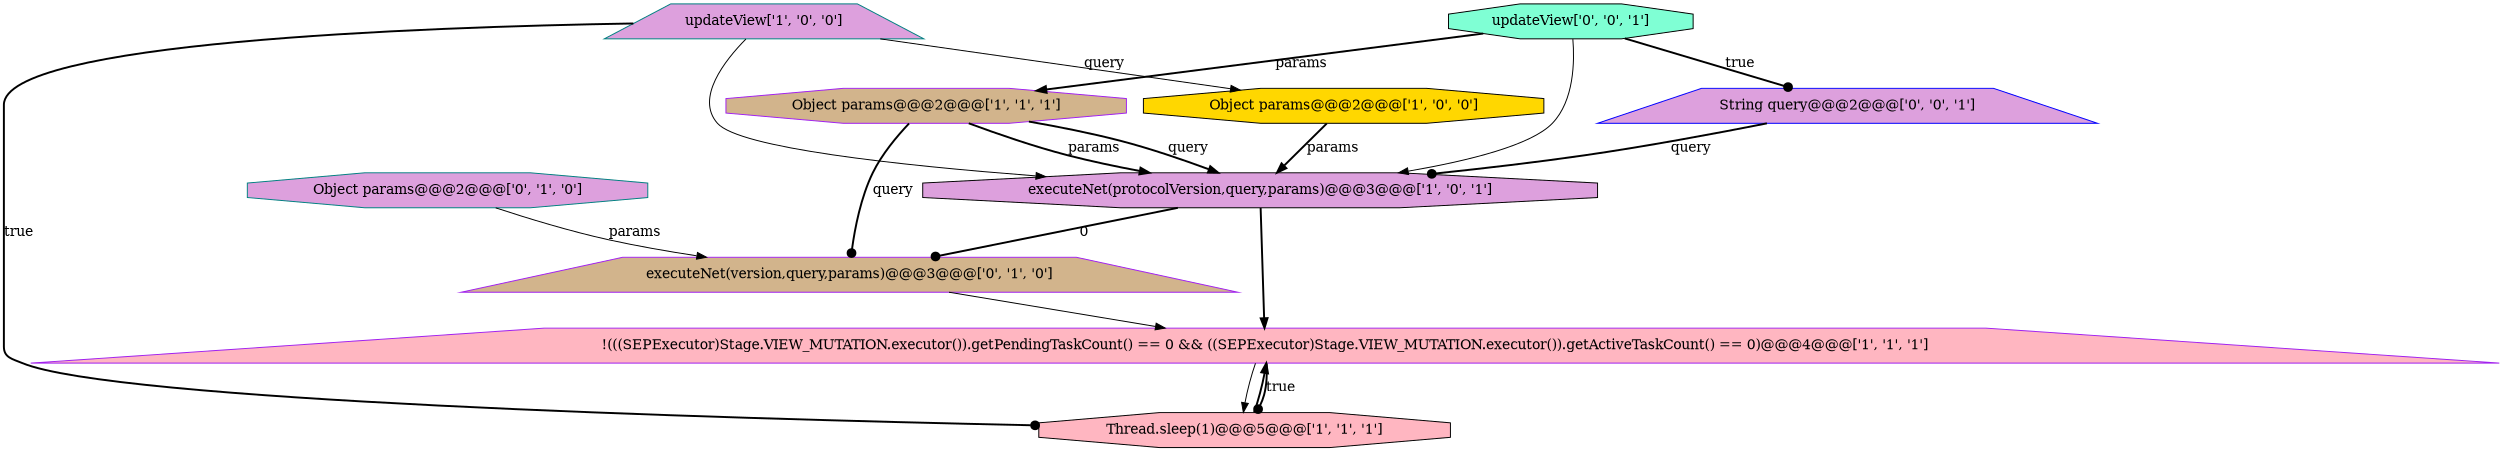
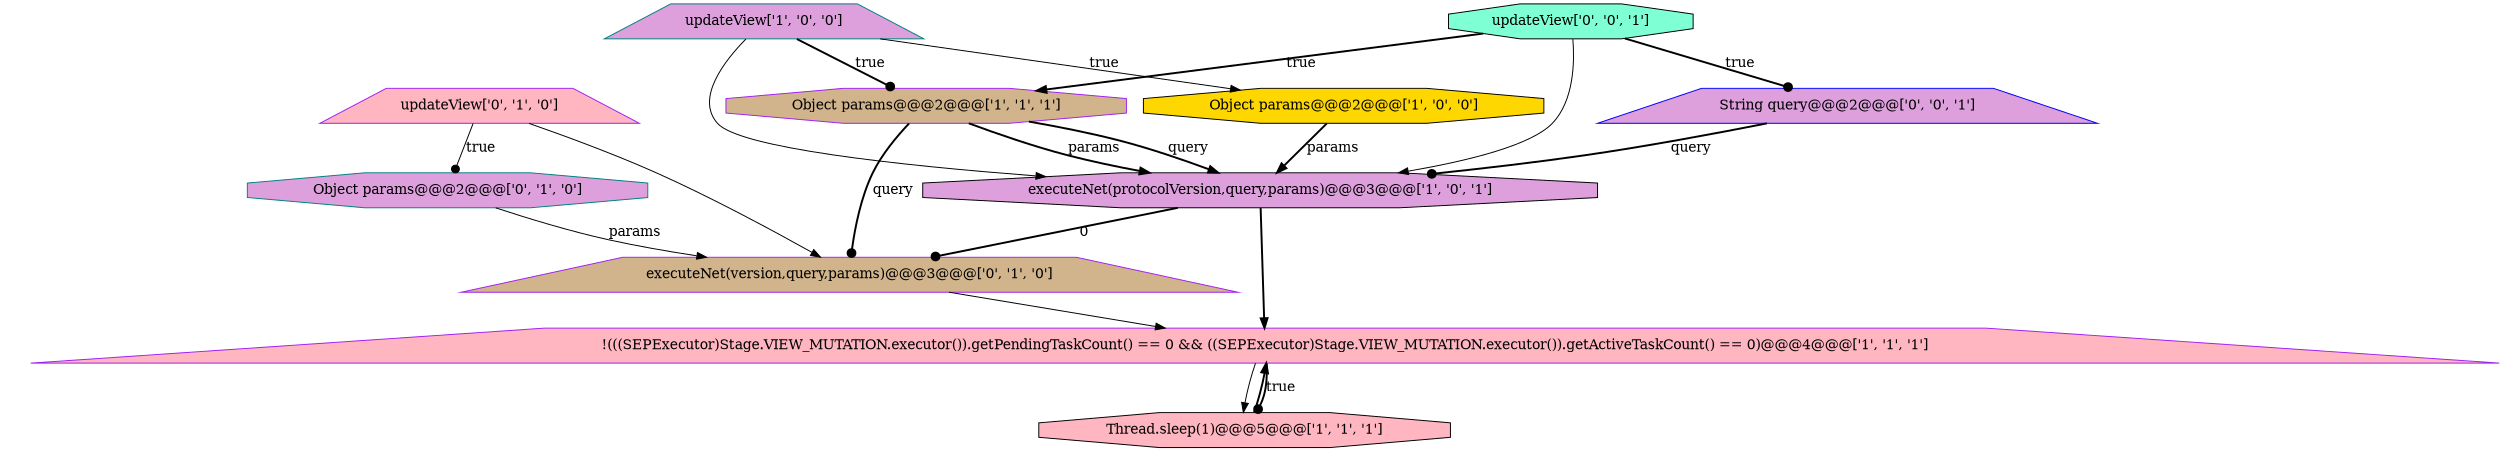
(1104, 64) -> (1104, 64)
(1301, 64) -> (1301, 64)
none -> (480, 106)
(70, 374) -> (842, 62)
